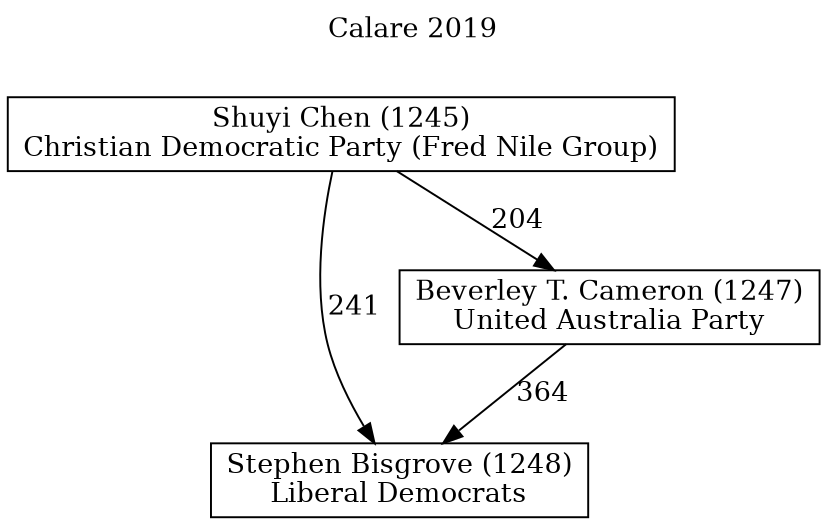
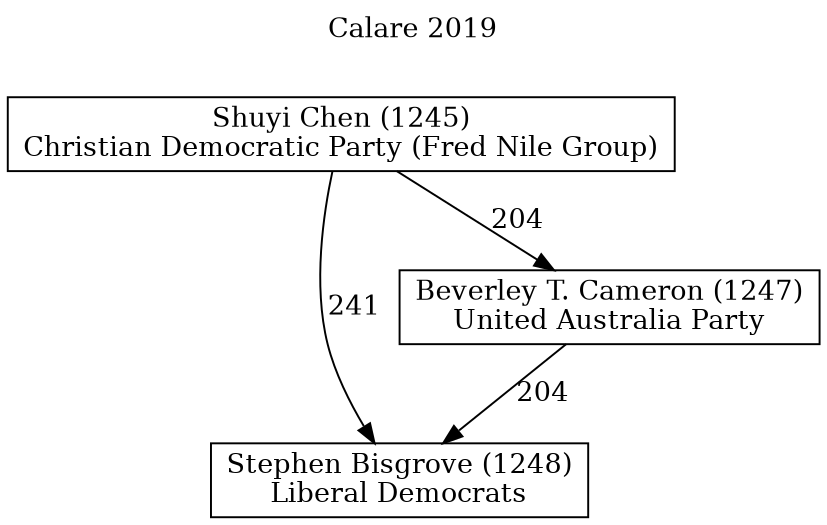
(543, 394) -> (543, 394)
